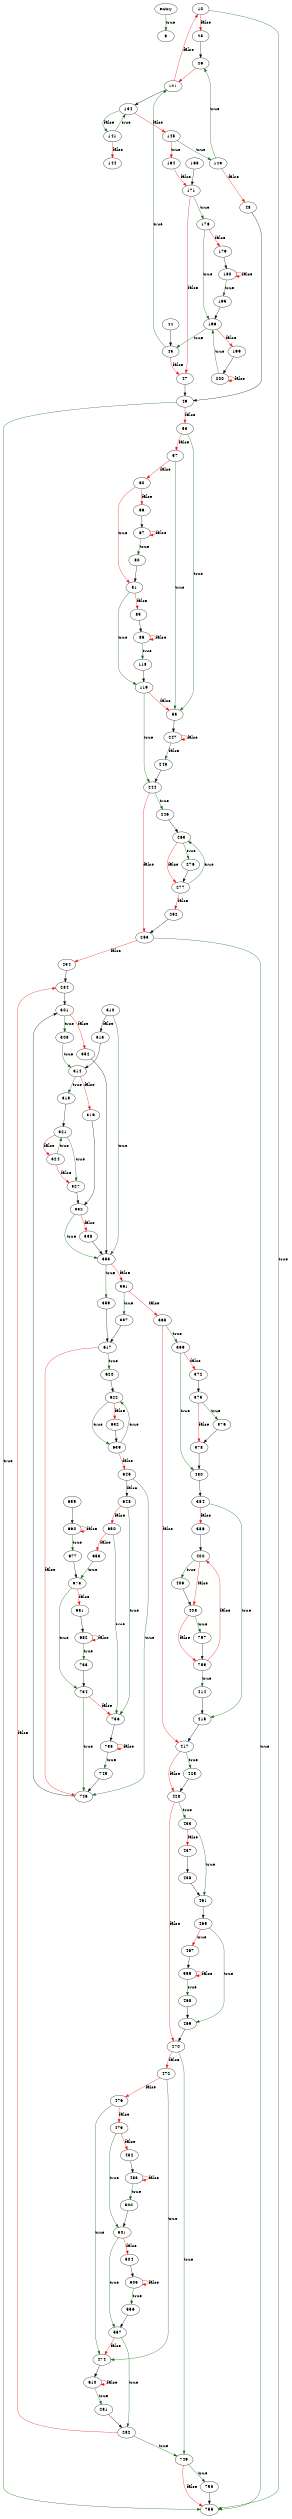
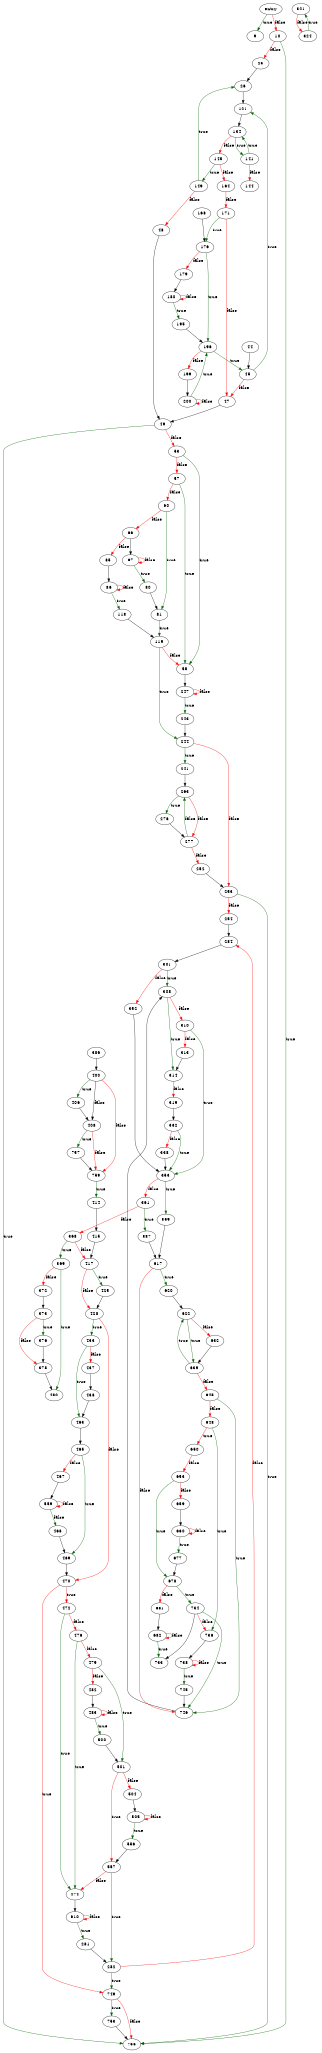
(183, 48) -> (274, 21)
(189, 74) -> (243, 96)
(109, 123) -> (241, 145)
(176, 150) -> (228, 173)
(193, 175) -> (203, 229)
(118, 531) -> (167, 559)
(136, 600) -> (119, 545)
(174, 751) -> (190, 705)
(165, 815) -> (185, 769)
(209, 865) -> (190, 819)
none -> (175, 1007)
(103, 1022) -> (185, 1038)
(66, 1098) -> none
(76, 1187) -> none
(33, 1415) -> (128, 1367)
(127, 1487) -> (210, 1407)
none -> (181, 1489)
(201, 1502) -> none
(120, 1515) -> (208, 1436)
(197, 1582) -> (94, 1099)
(220, 1612) -> (116, 1124)
(115, 1623) -> none
(84, 1677) -> (187, 1639)
(203, 1901) -> (80, 1422)
(202, 1937) -> (75, 1463)
(192, 1987) -> (59, 1518)
(174, 2060) -> (71, 1595)
(184, 2251) -> (42, 1805)
(110, 2280) -> (112, 1815)
